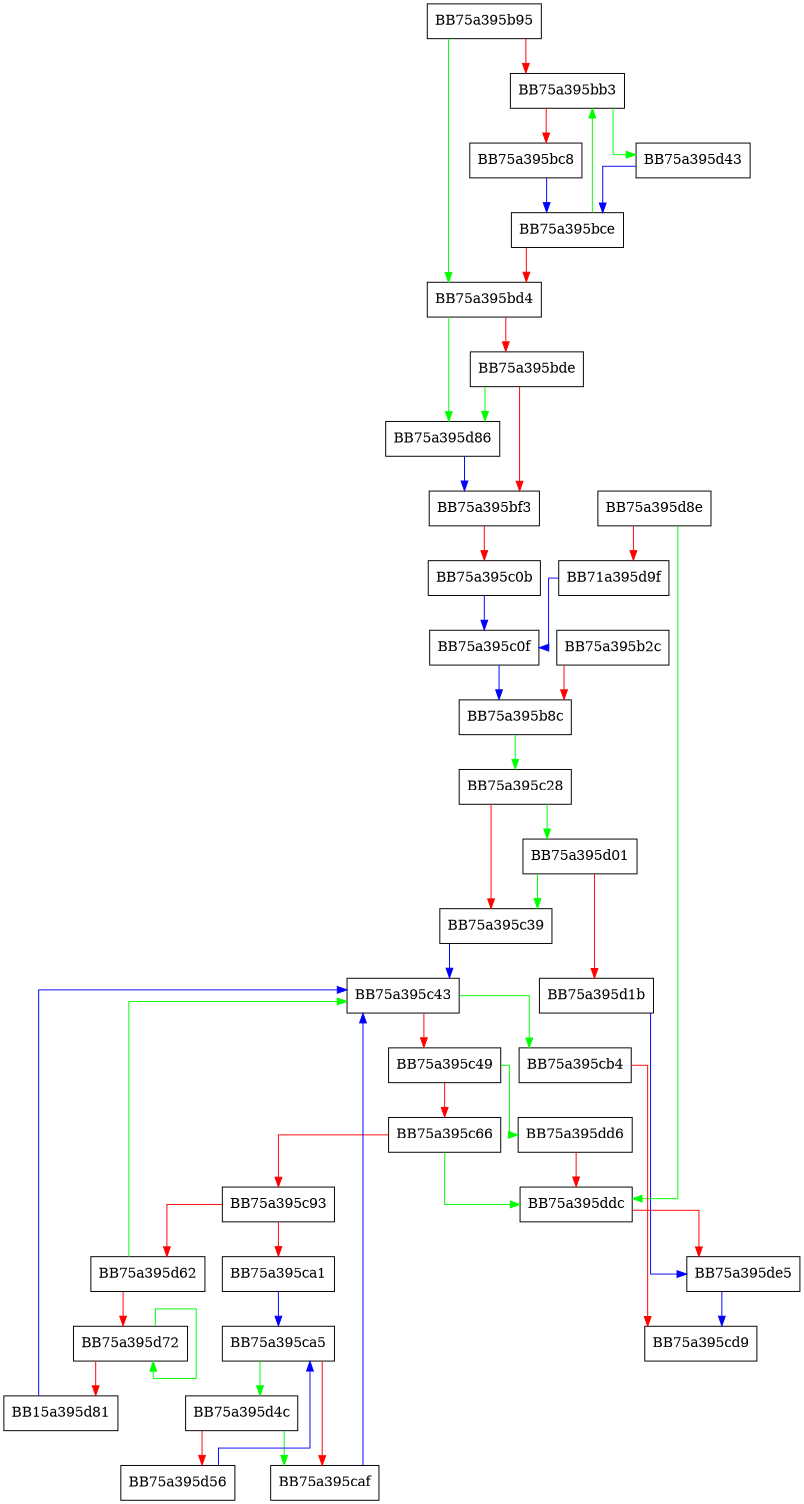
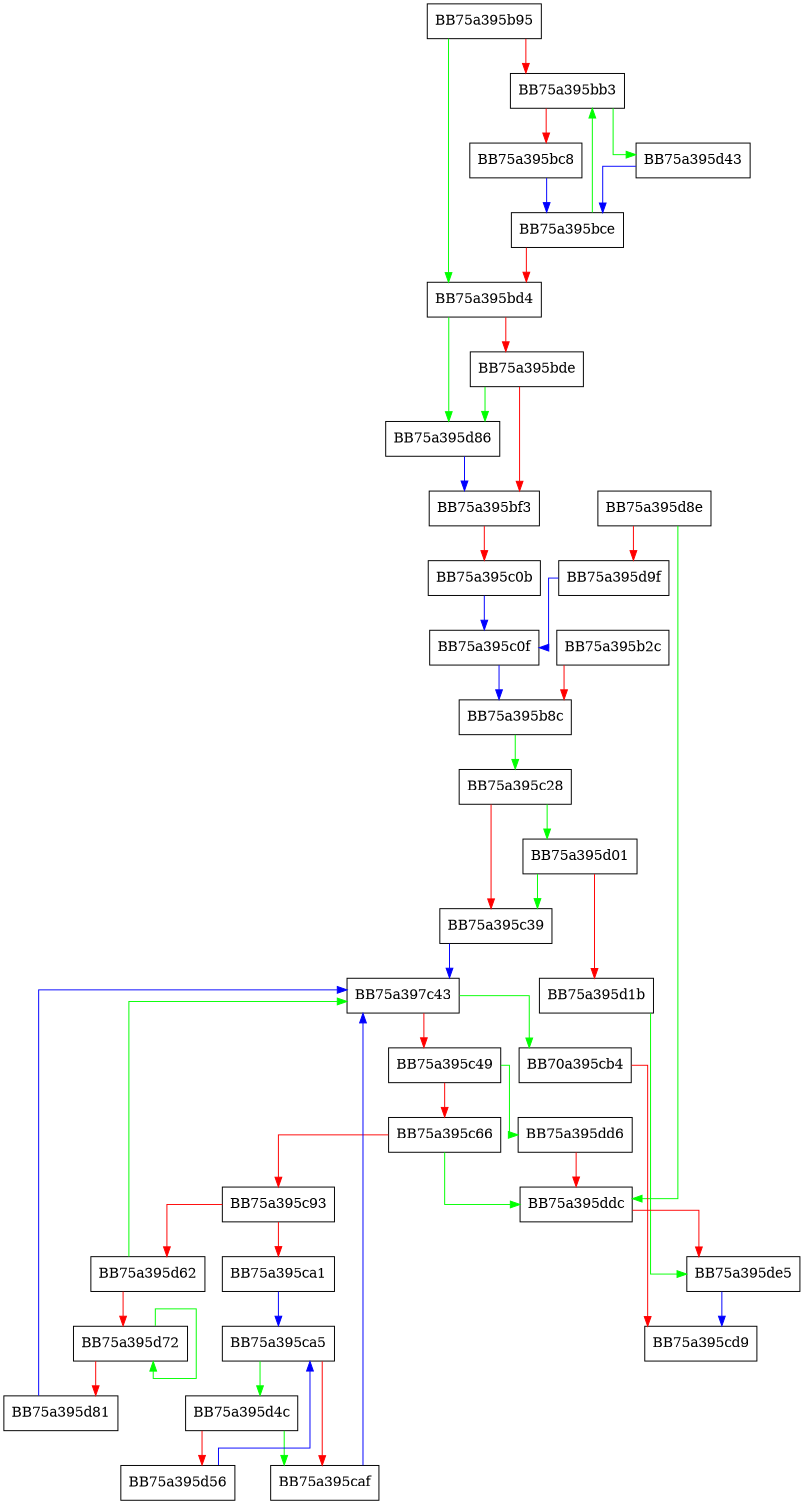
(614, 578) -> (614, 578)
(403, 996) -> (403, 996)
(575, 1065) -> (575, 1065)
(651, 1157) -> (651, 1157)
(61, 1413) -> (61, 1413)
